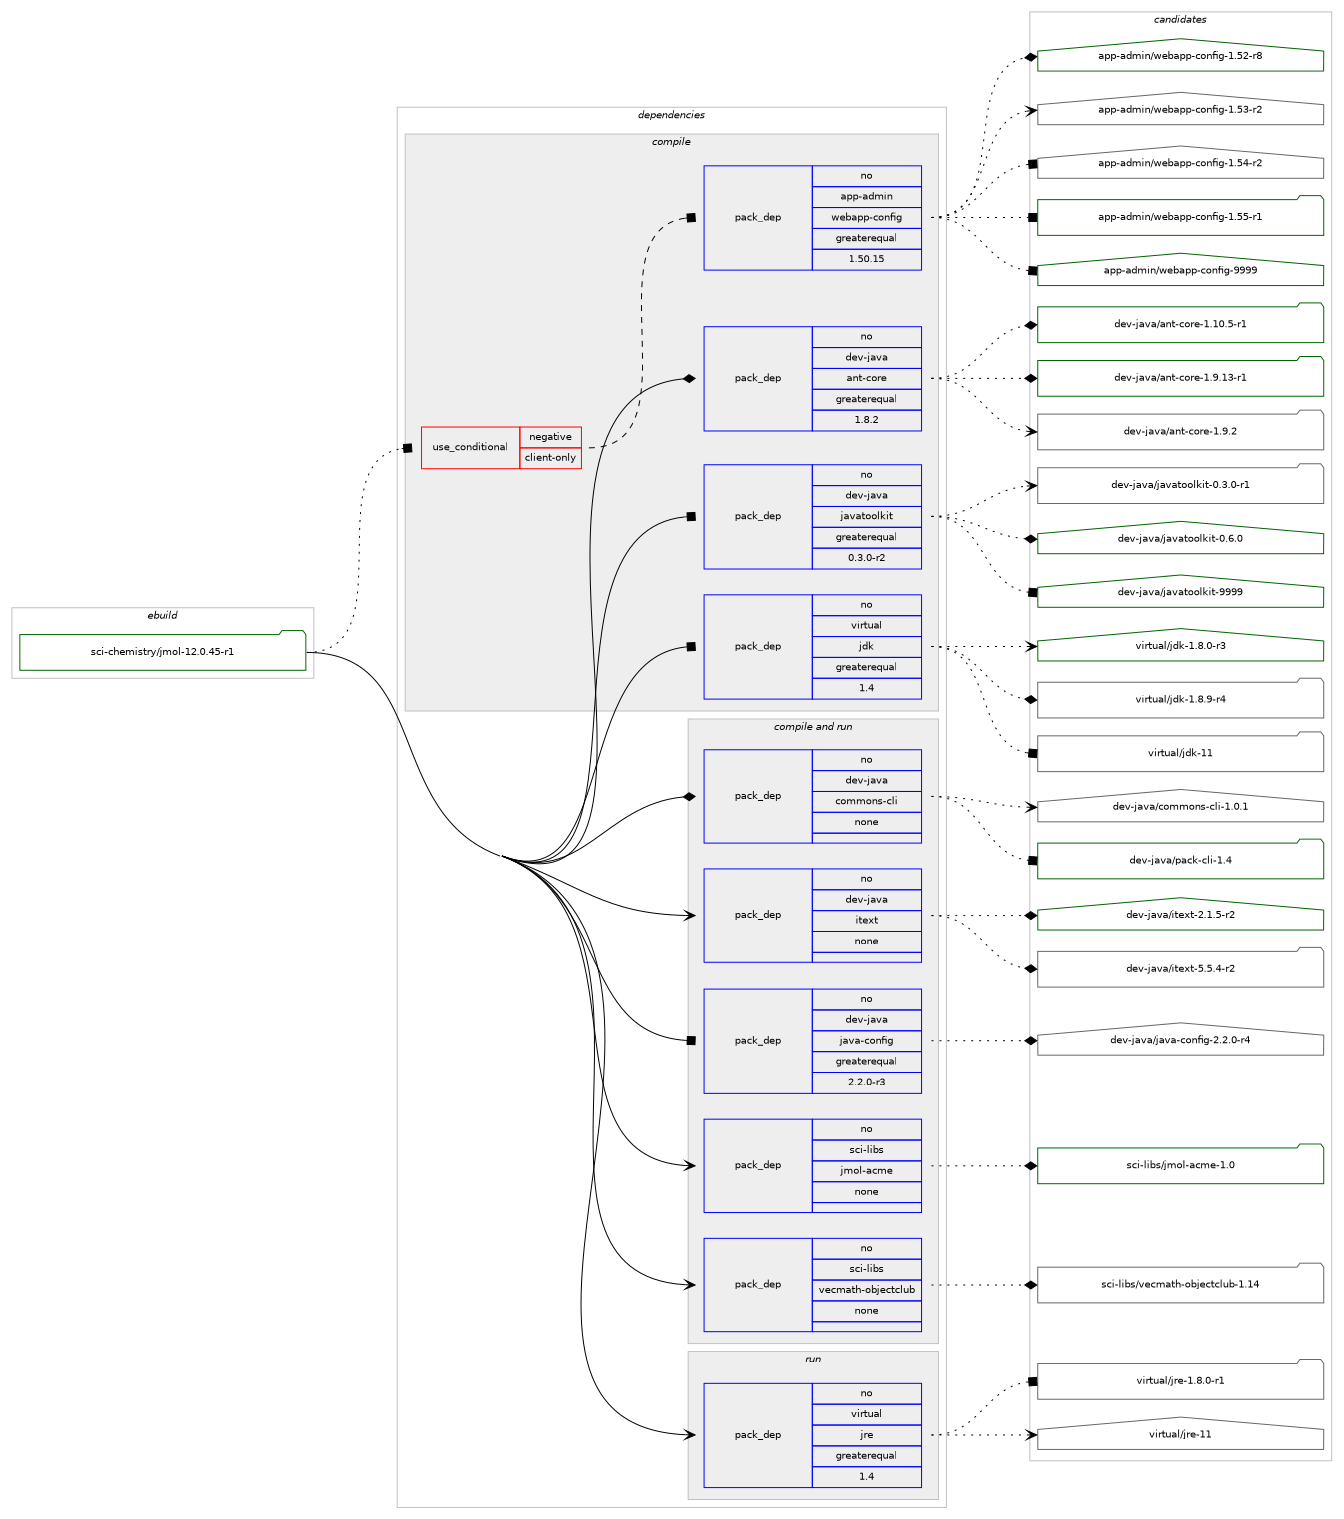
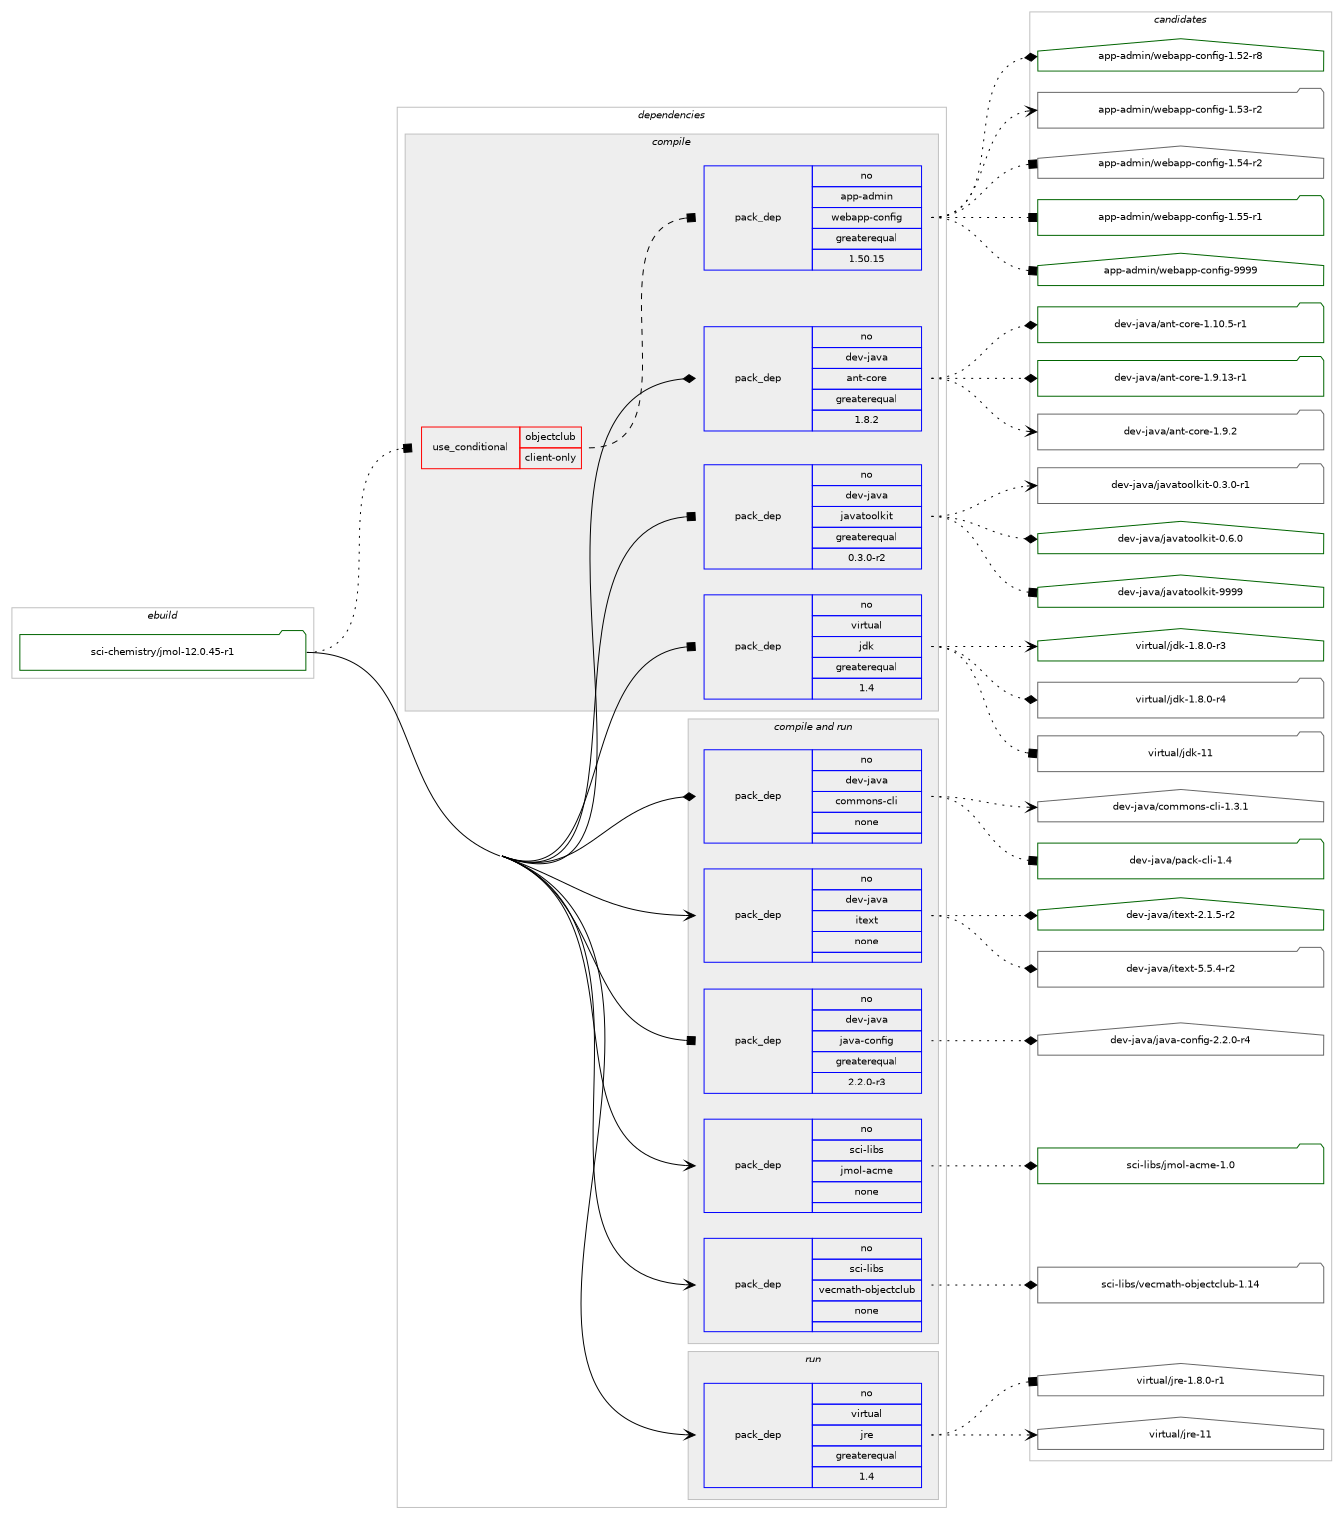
(1181, 110) -> (1181, 110)
(551, 437) -> (551, 437)
(1181, 700) -> (1181, 700)
(1181, 807) -> (1181, 807)
(1181, 1381) -> (1181, 1381)
